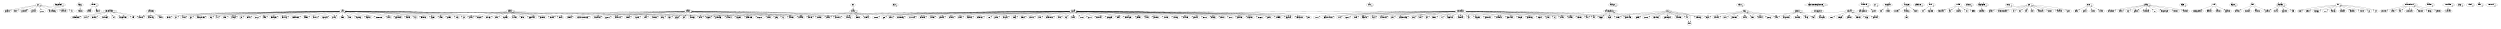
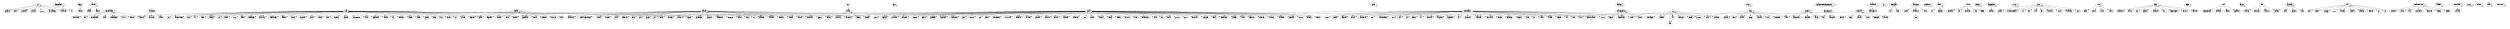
(1874, 11) -> none
none -> (884, 18)
